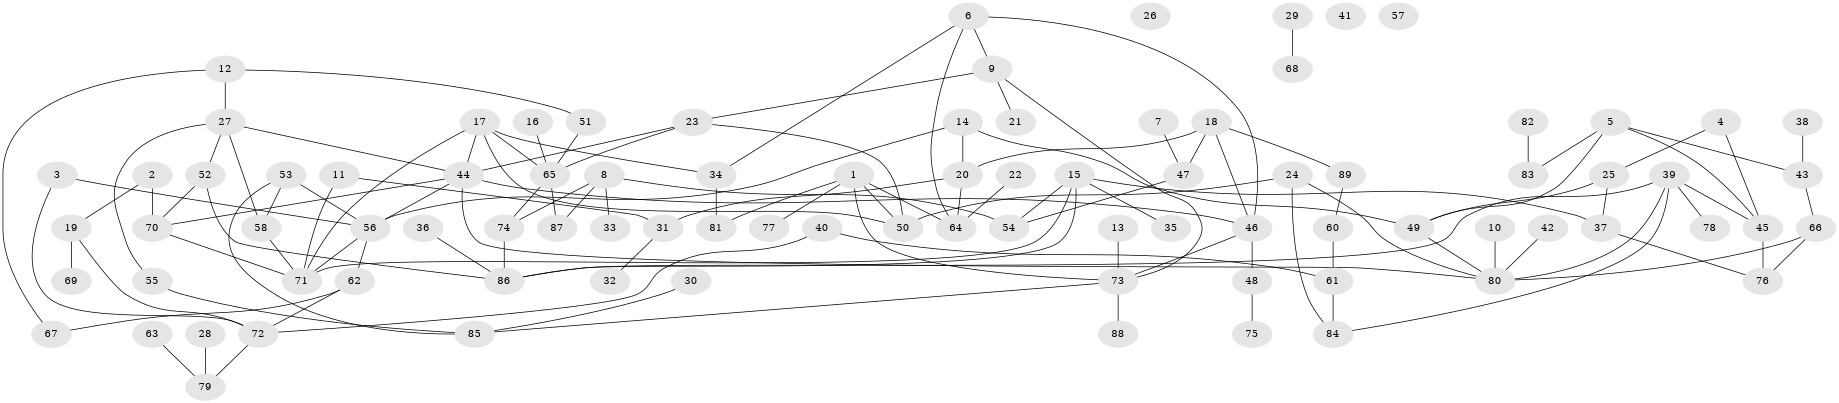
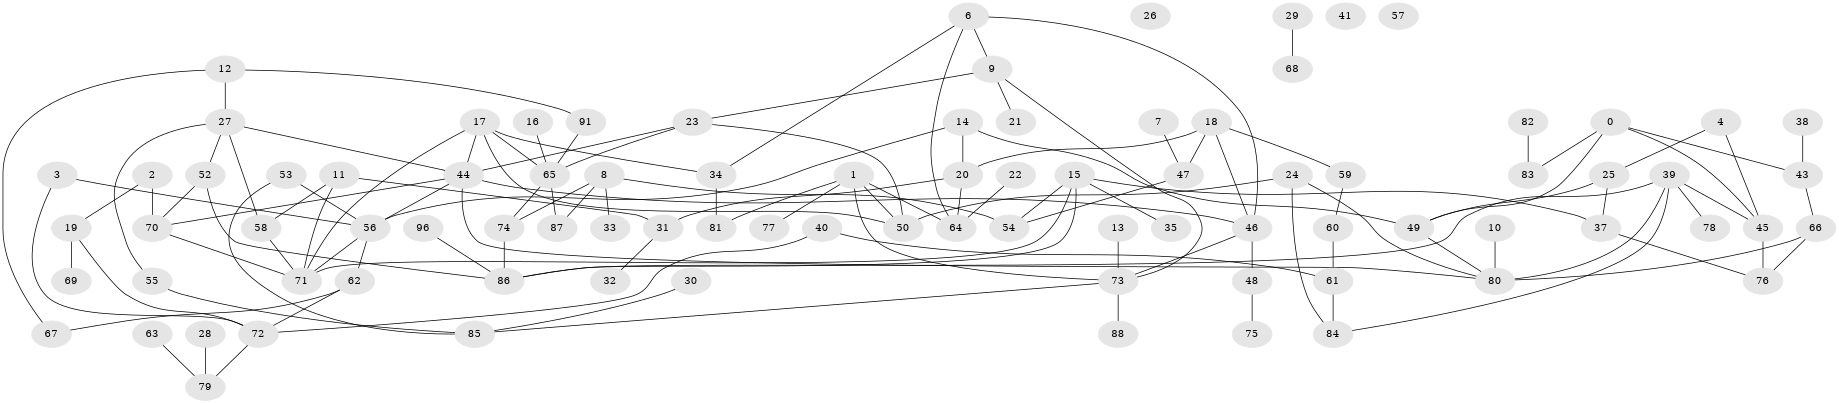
(586, 122) -> (586, 122)
(1611, 122) -> (1611, 122)
(1346, 175) -> (1346, 175)
(274, 202) -> (308, 197)
(423, 228) -> (423, 228)
(1548, 228) -> none
